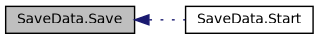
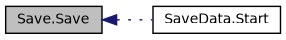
(70, 20) -> (54, 20)
